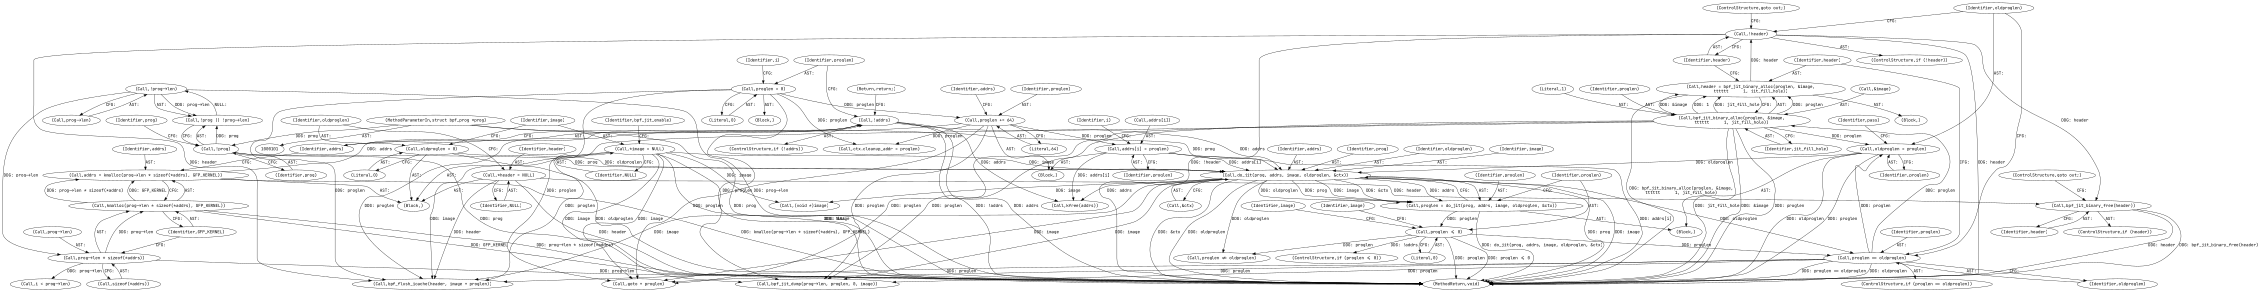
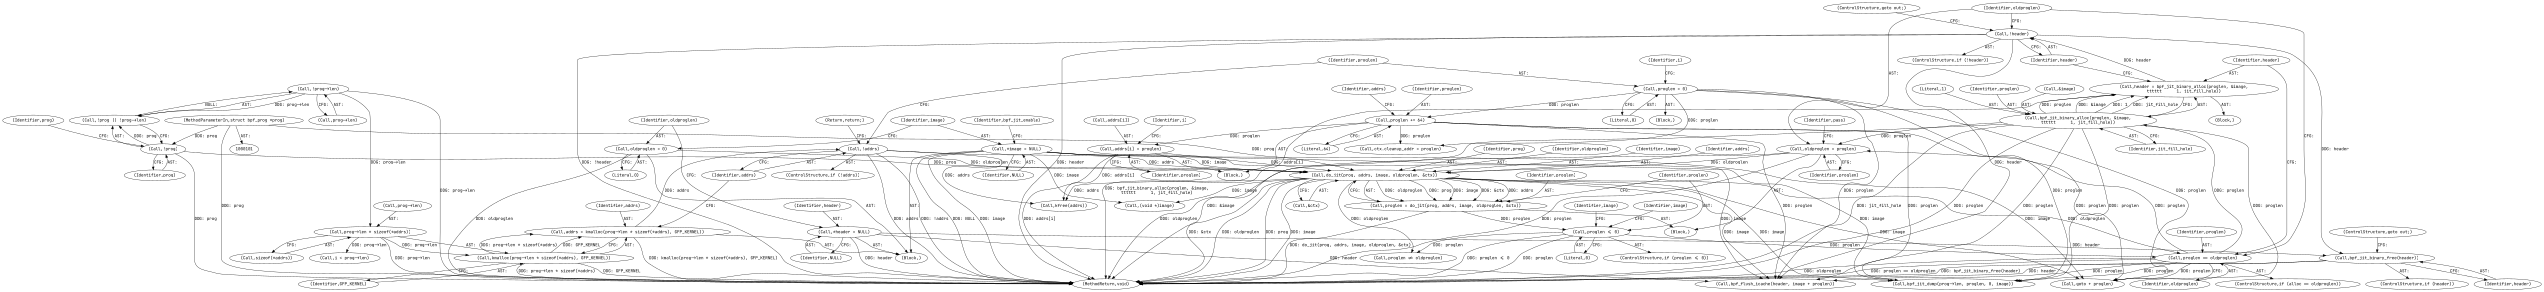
(152, 245) -> none
(1404, 245) -> (1641, 245)
(1917, 284) -> (2288, 284)
